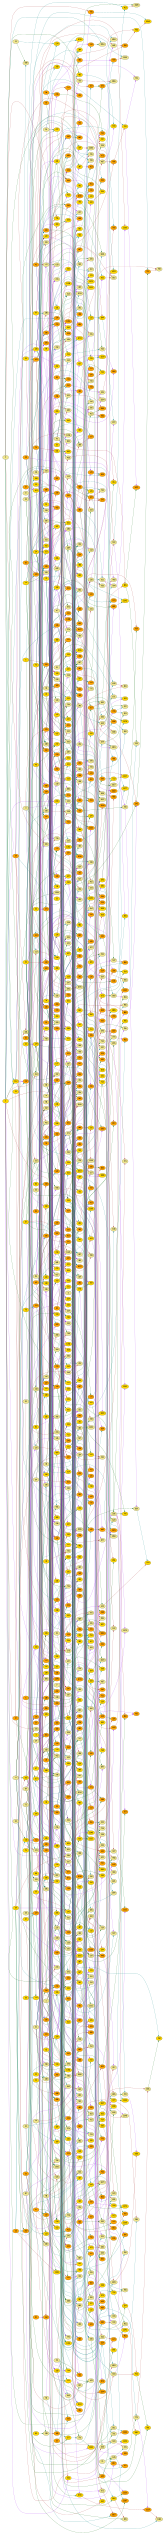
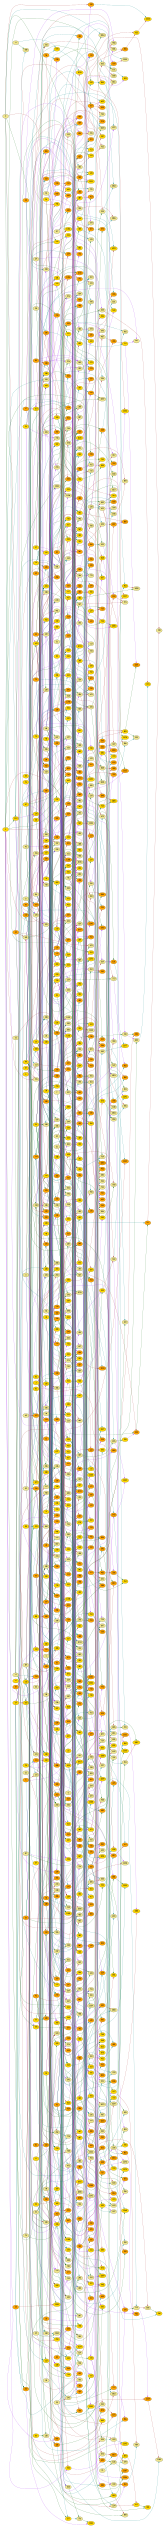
(39, 406) -> (52, 769)
(68, 812) -> (68, 804)
